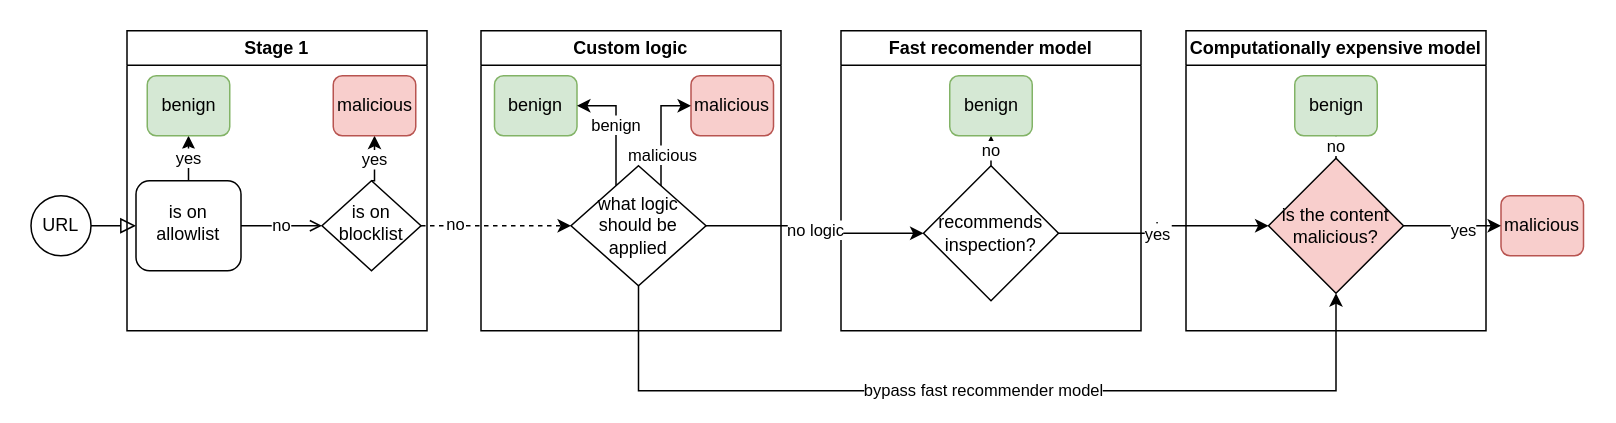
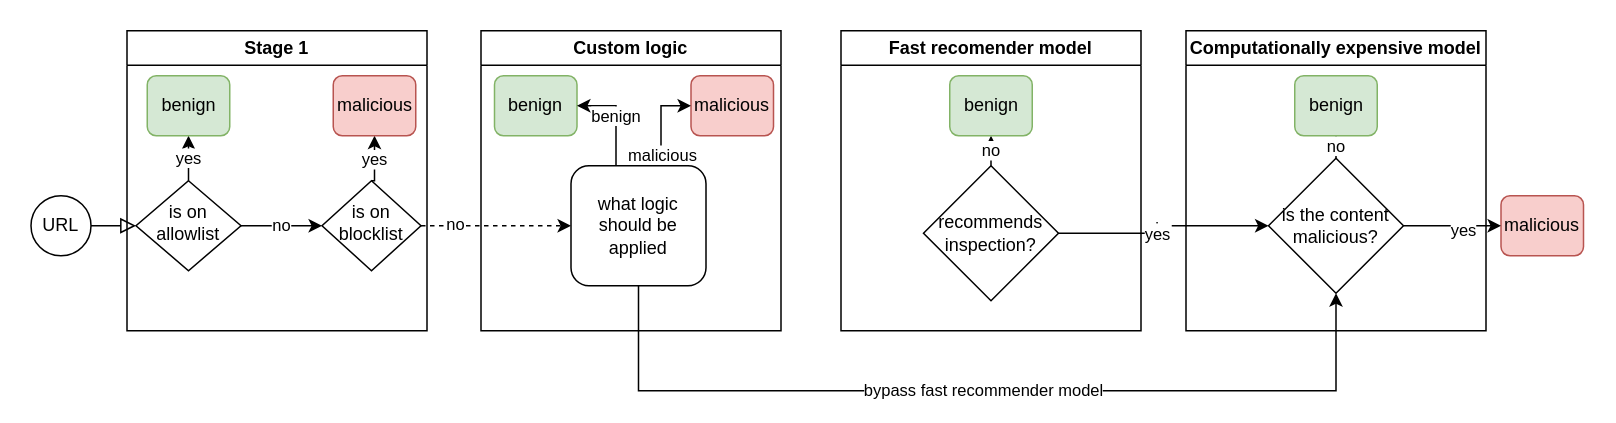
(188, 226) -> (188, 226)
(312, 226) -> (310, 226)
(638, 226) -> (638, 226)
(813, 226) -> none
(1336, 226) -> (1336, 226)
